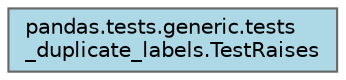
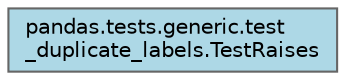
(173, 40) -> (173, 40)
